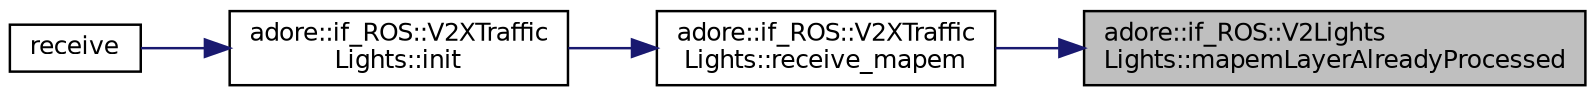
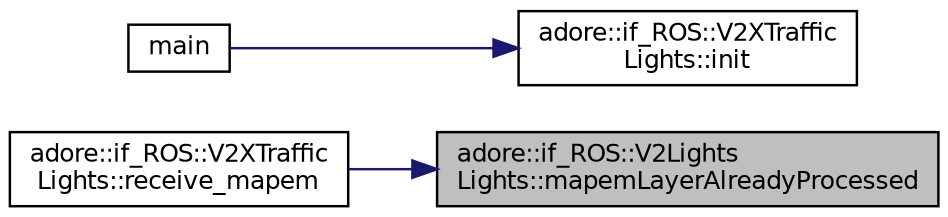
(75, 48) -> (179, 48)
(600, 48) -> none
